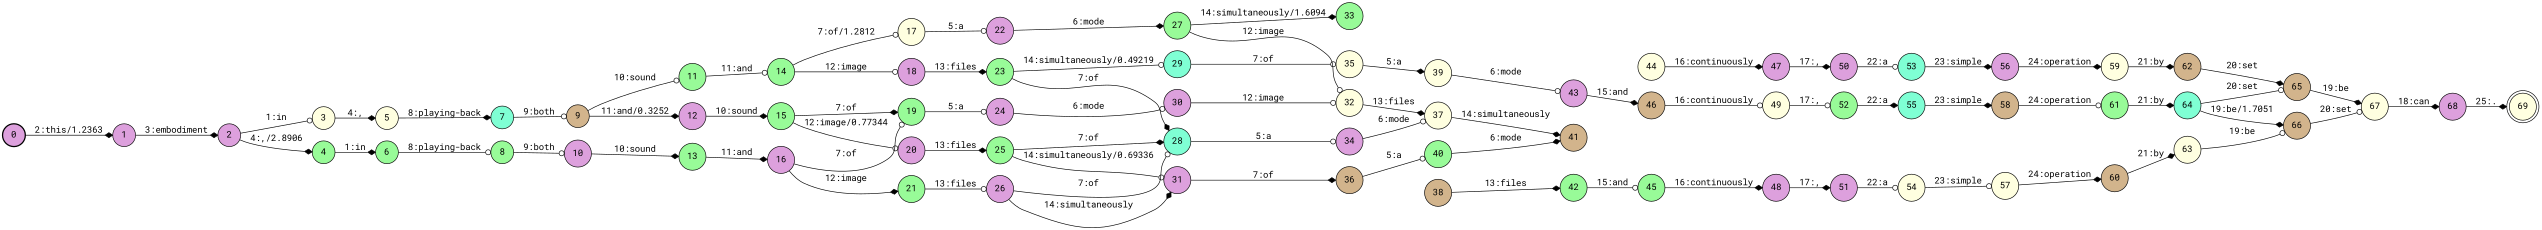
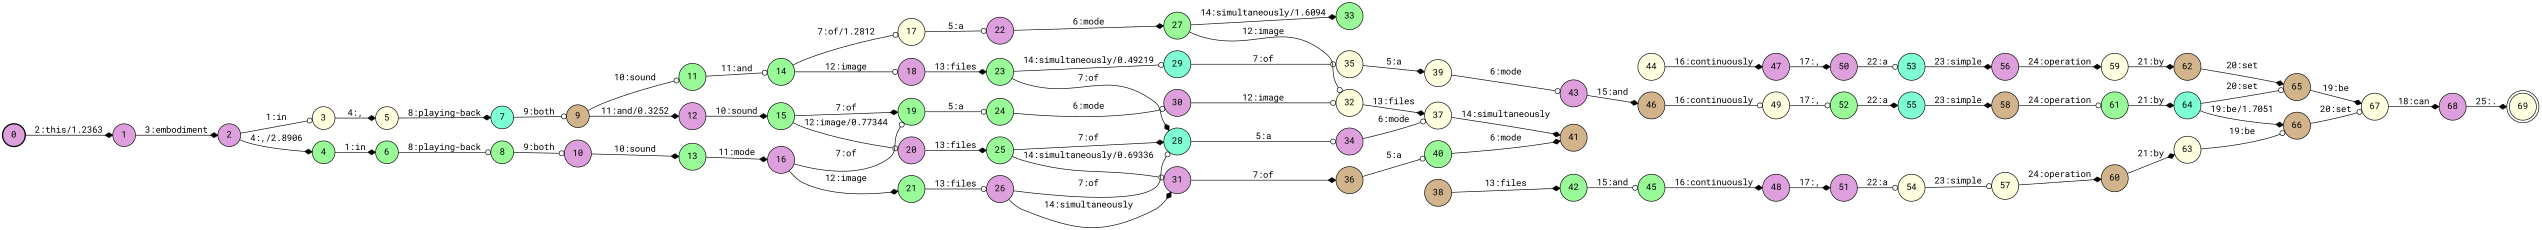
(1000, 112) -> (1000, 112)
(737, 153) -> (737, 153)
